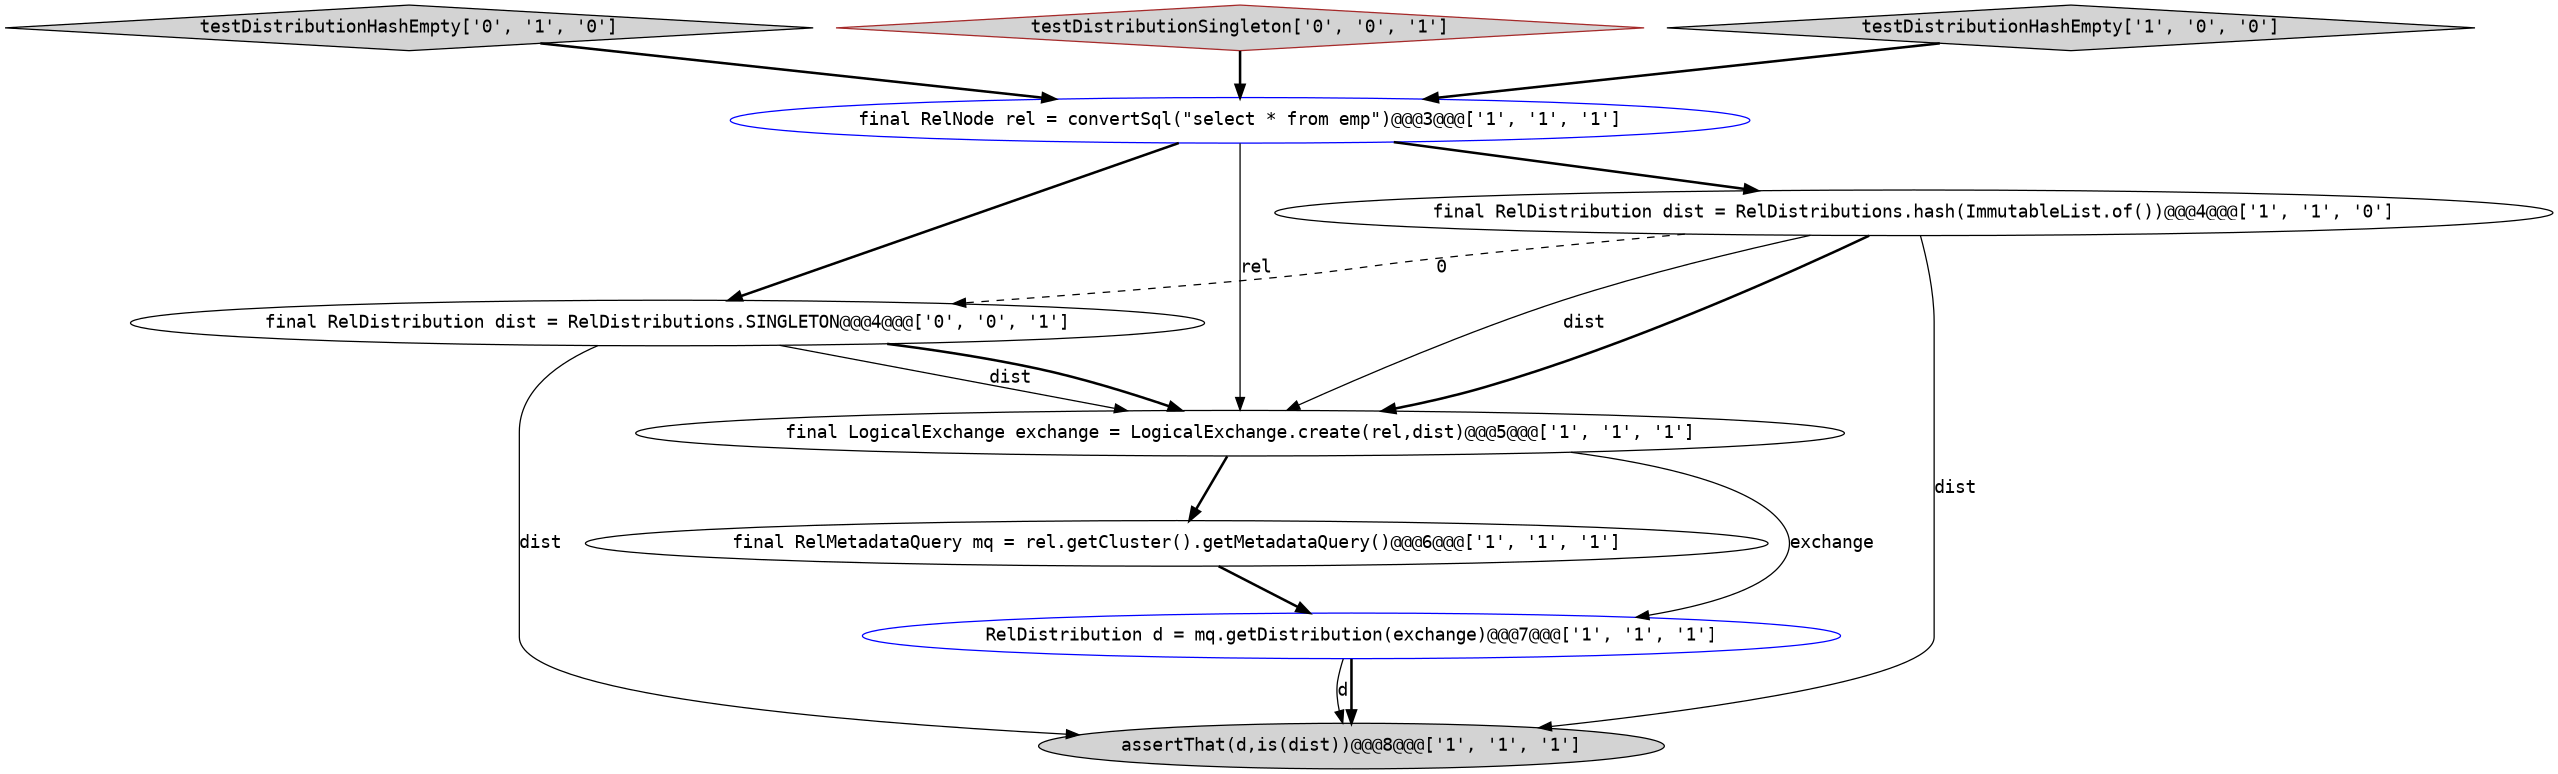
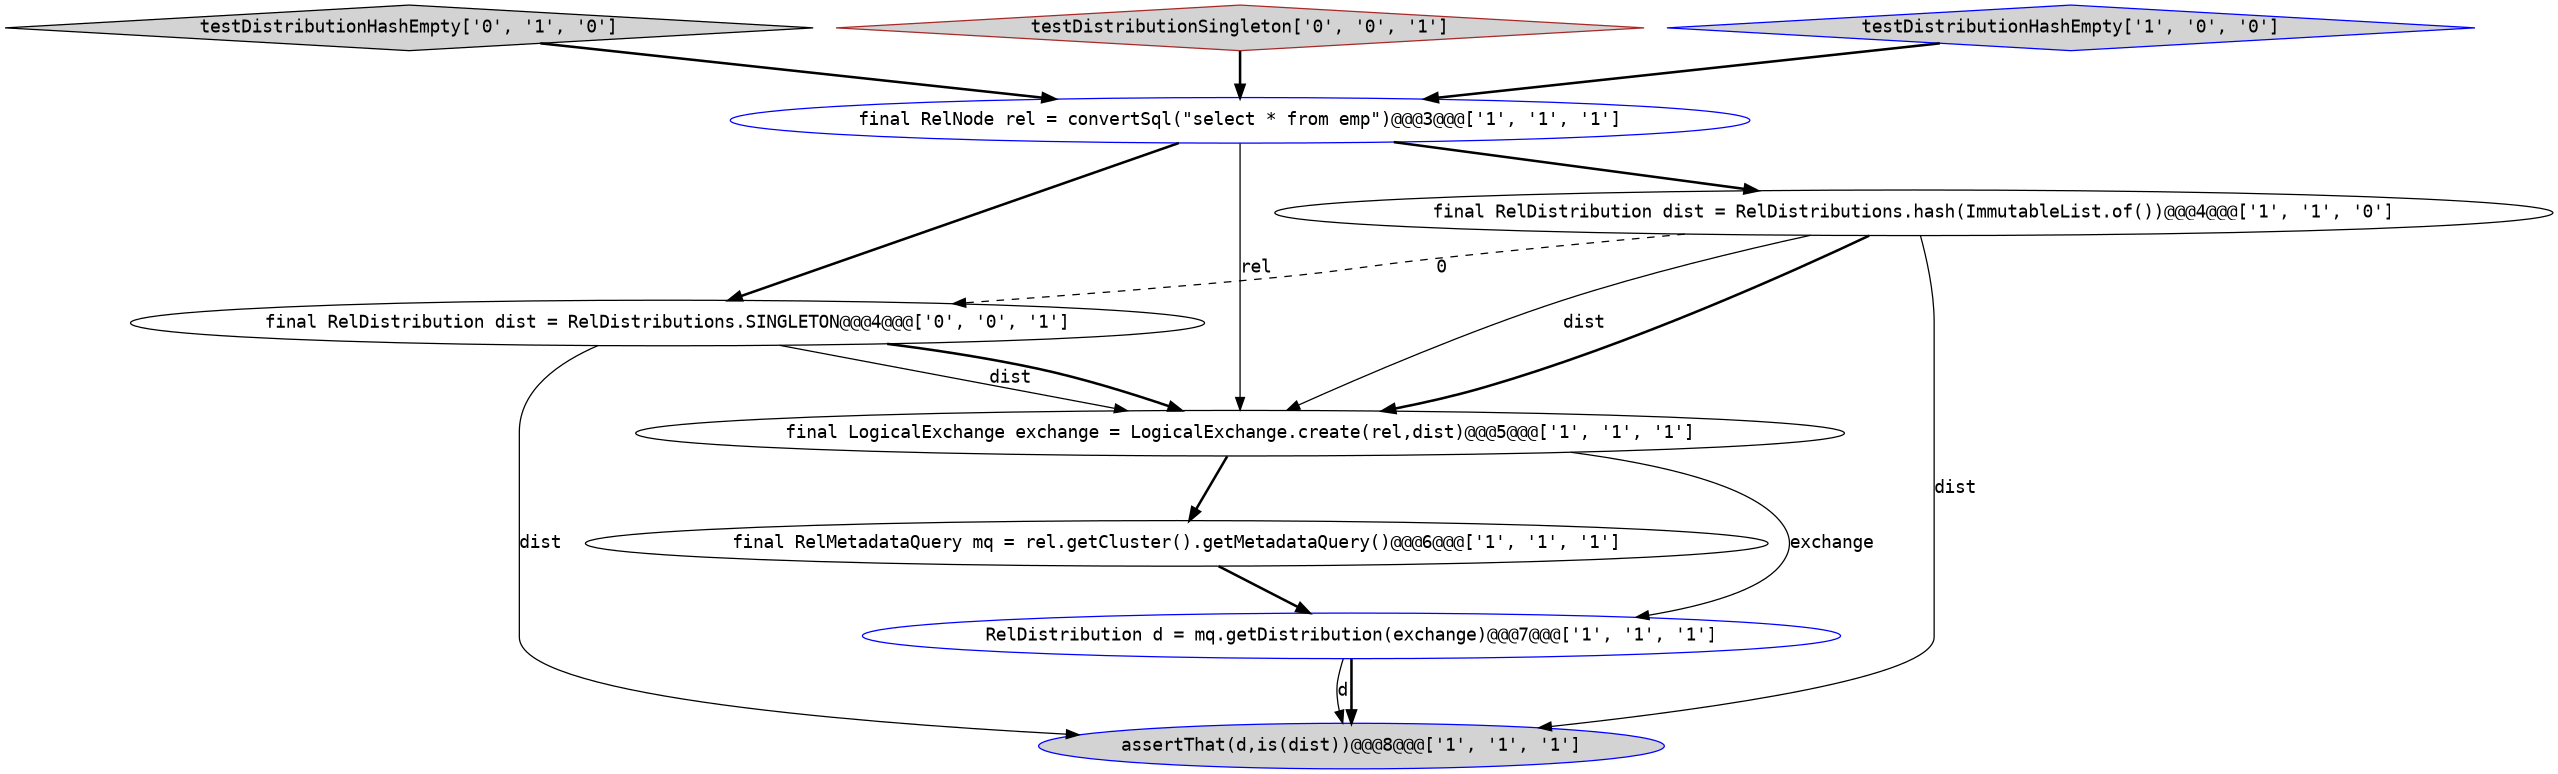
(2071, 28) -> (2071, 28)
(1352, 746) -> (1352, 746)
